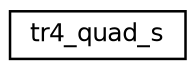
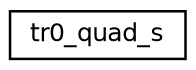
(98, 35) -> (98, 35)
